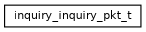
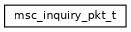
(73, 16) -> (65, 16)
